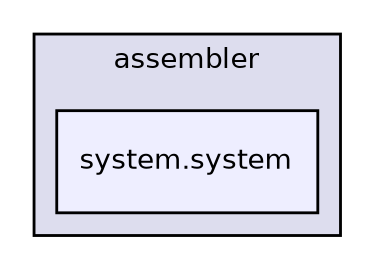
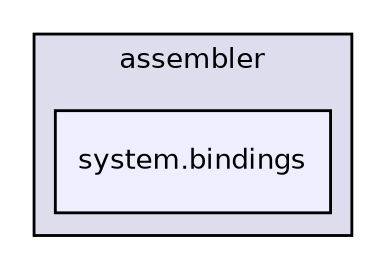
(187, 162) -> (193, 162)
